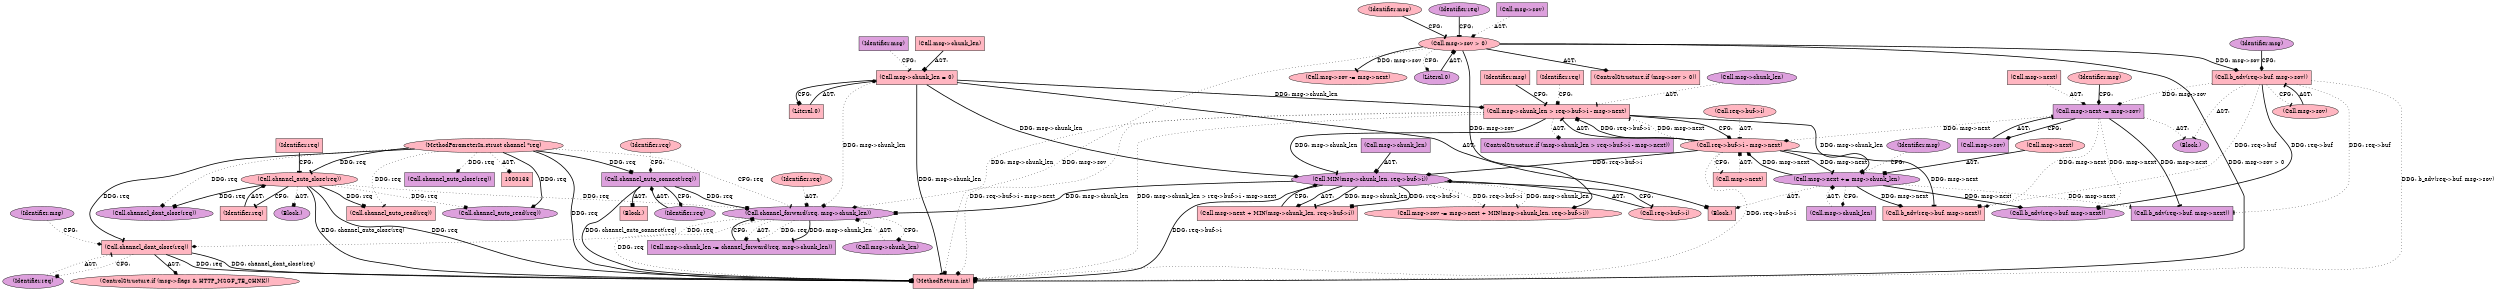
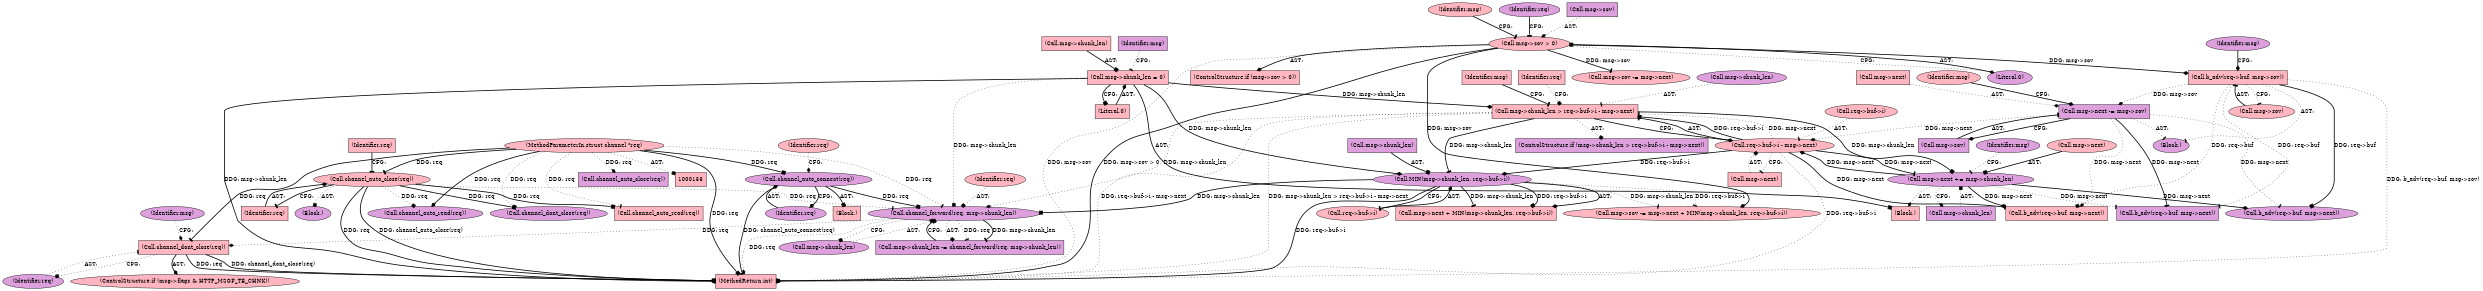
(651, 180) -> (809, 180)
(751, 180) -> (919, 180)
(1293, 195) -> none
